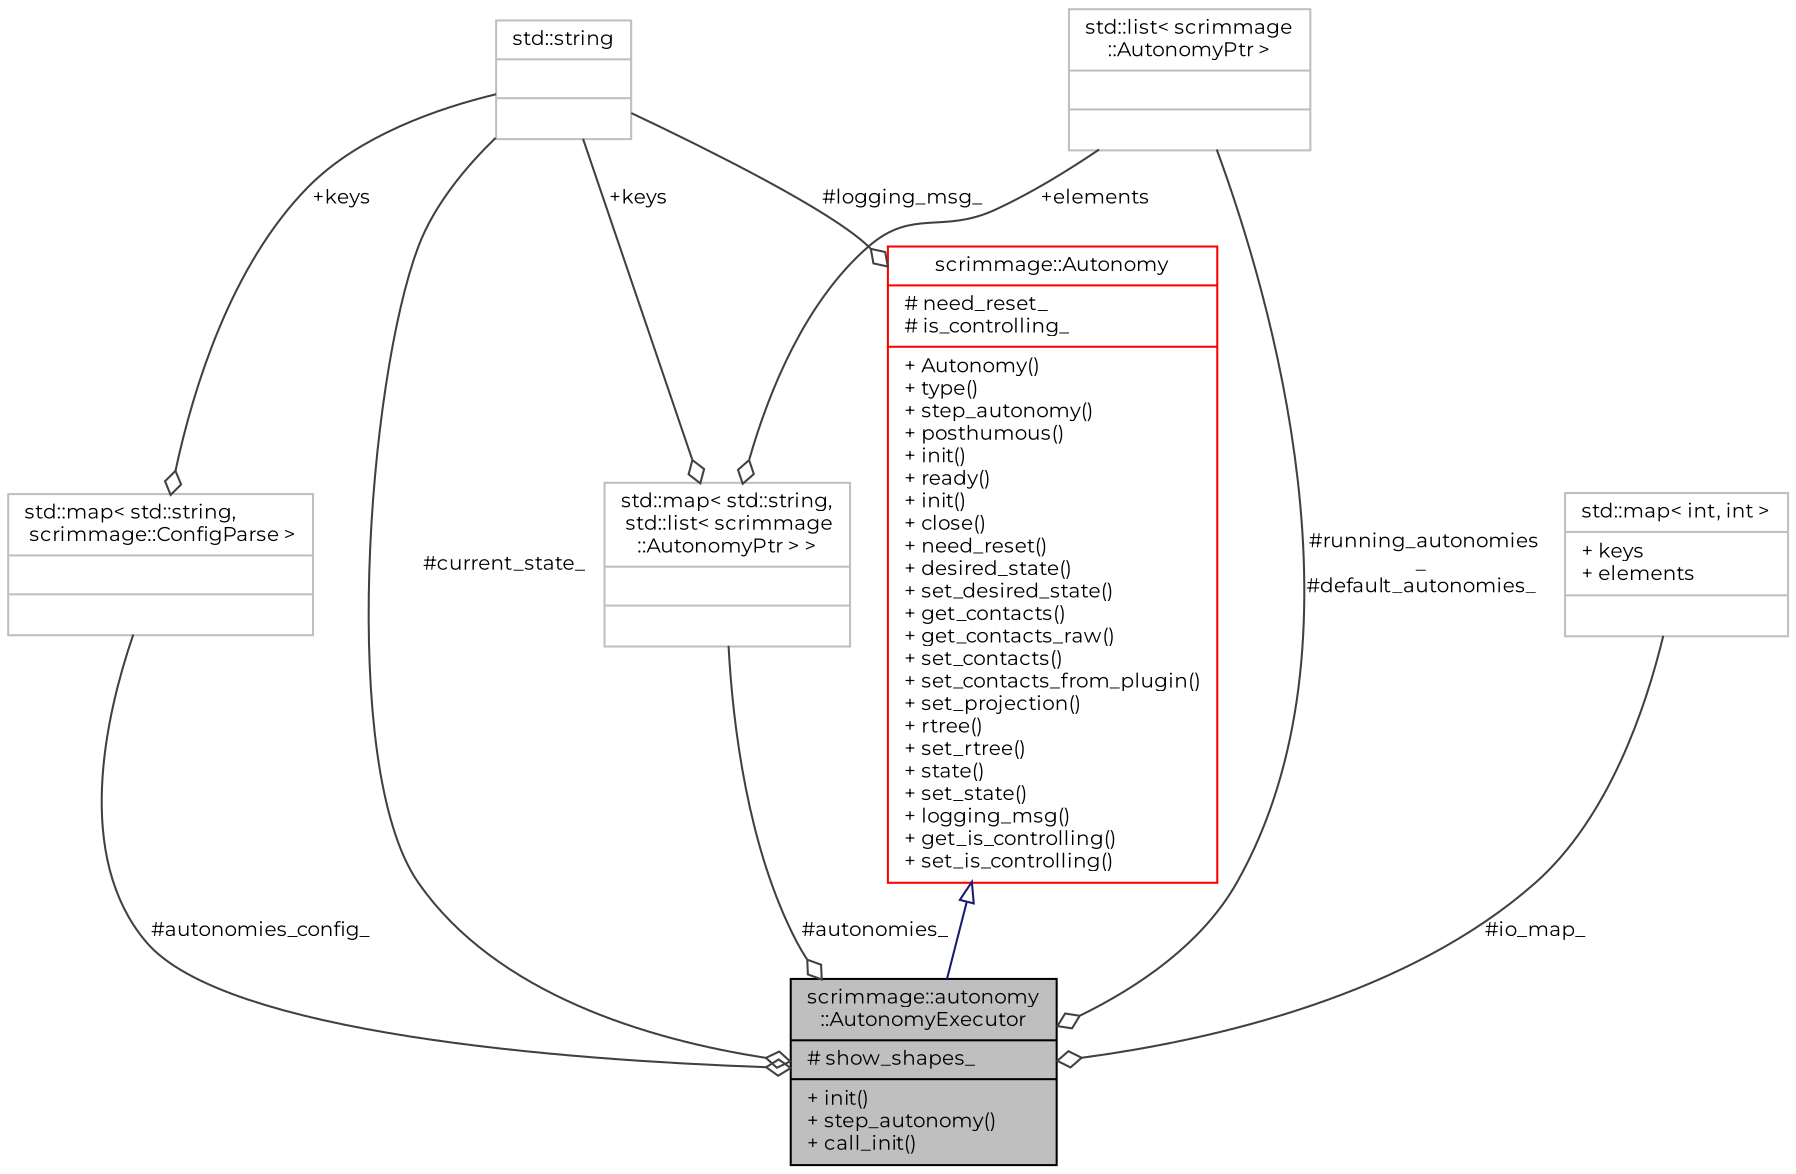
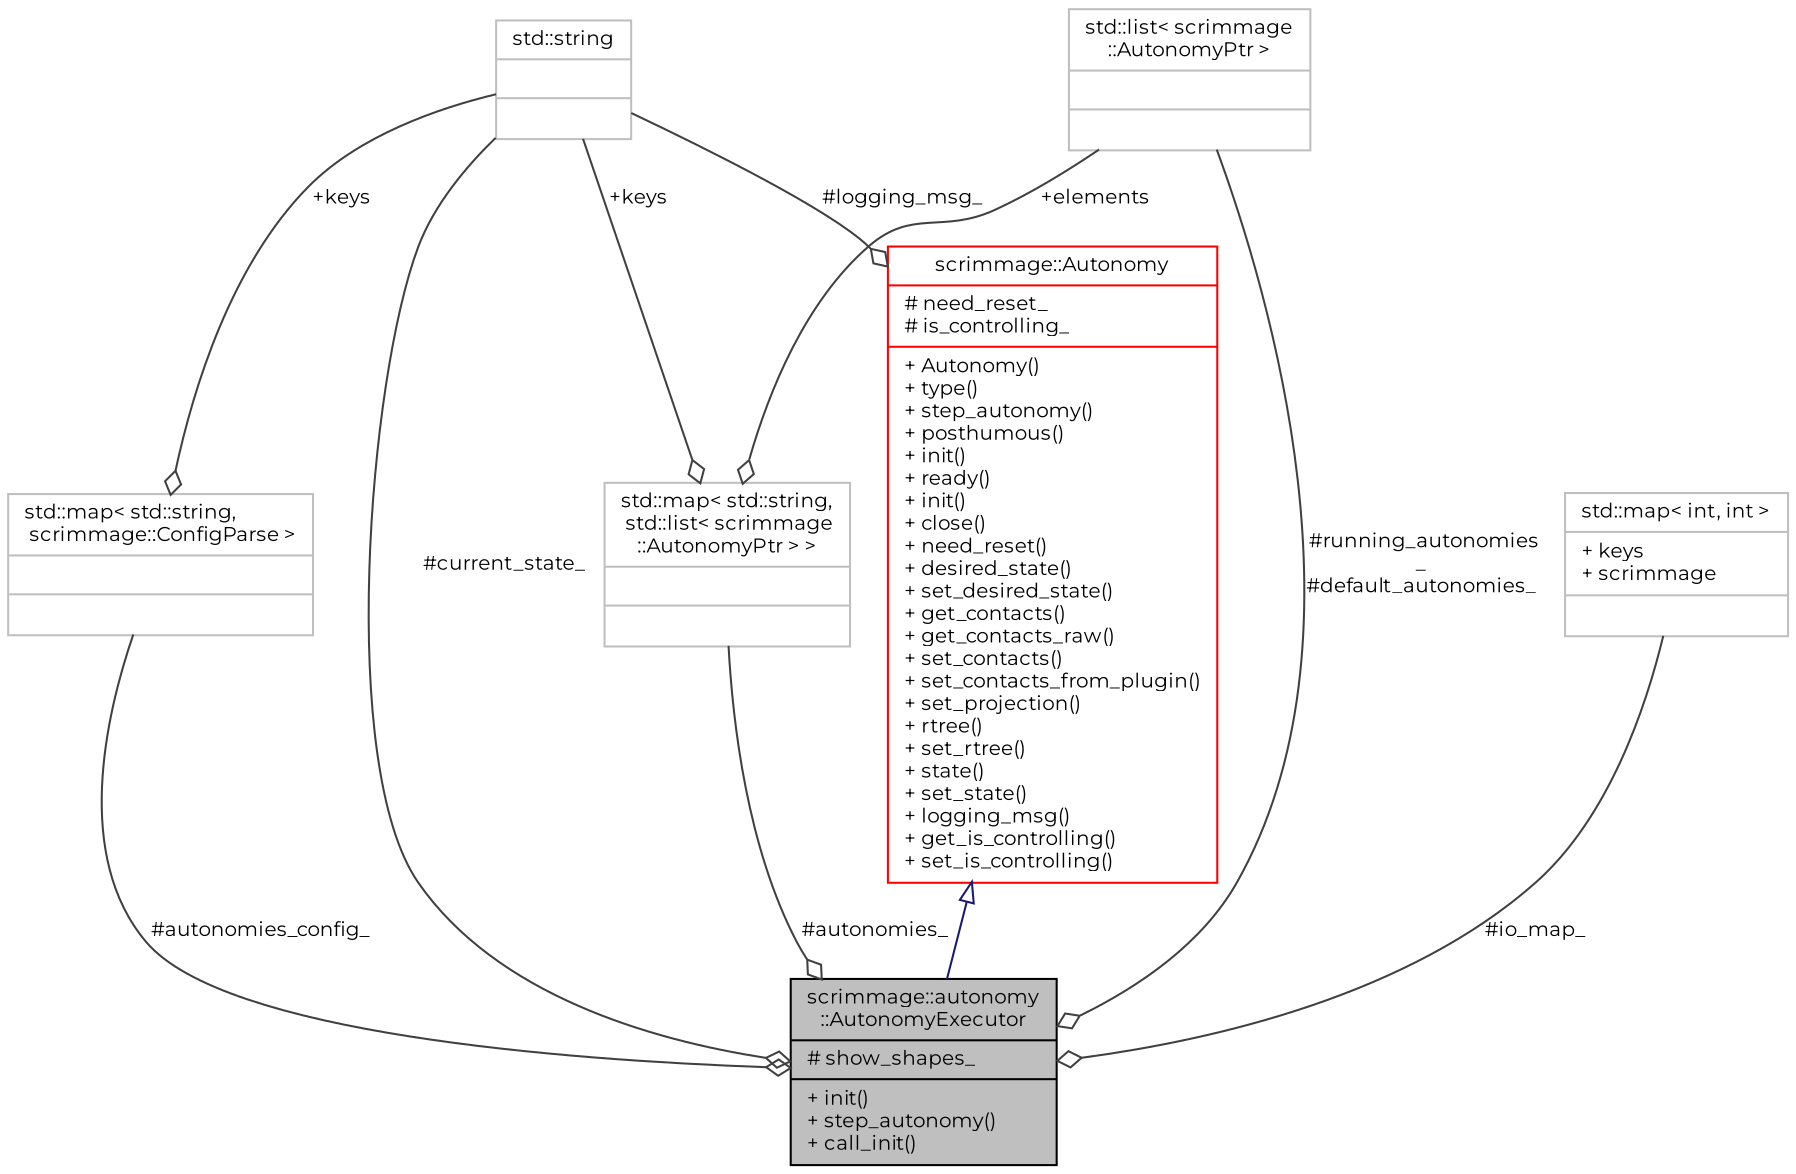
(1639, 574) -> (1650, 574)
